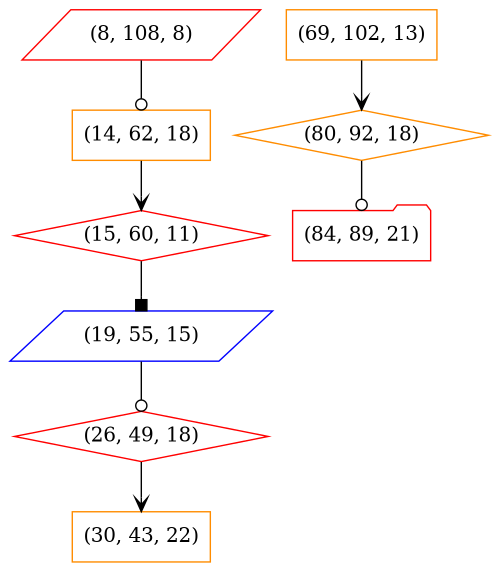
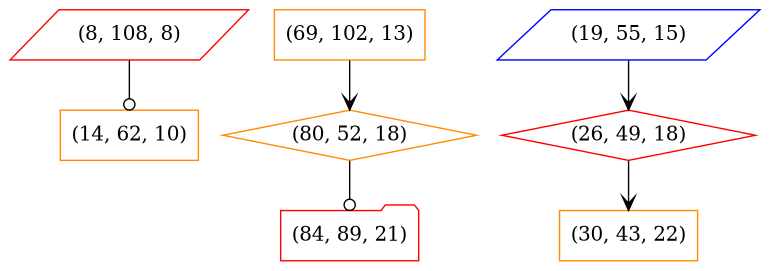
(141, 135) -> (129, 135)
(362, 135) -> (350, 135)
(141, 236) -> none
(141, 381) -> (629, 78)
